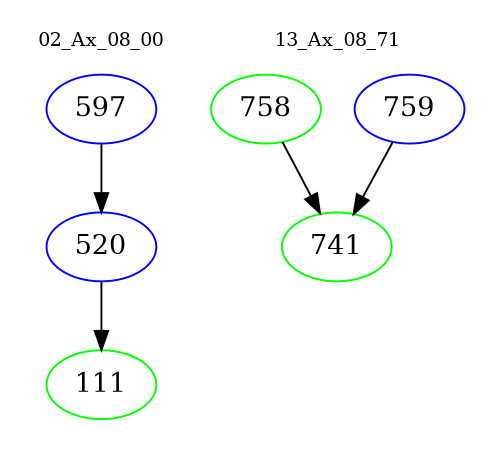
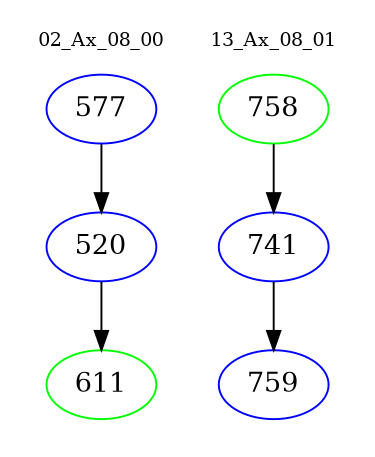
(338, 41) -> (274, 41)
(101, 109) -> (101, 109)
(378, 169) -> (274, 306)
(337, 247) -> (274, 247)
(101, 385) -> (101, 385)
